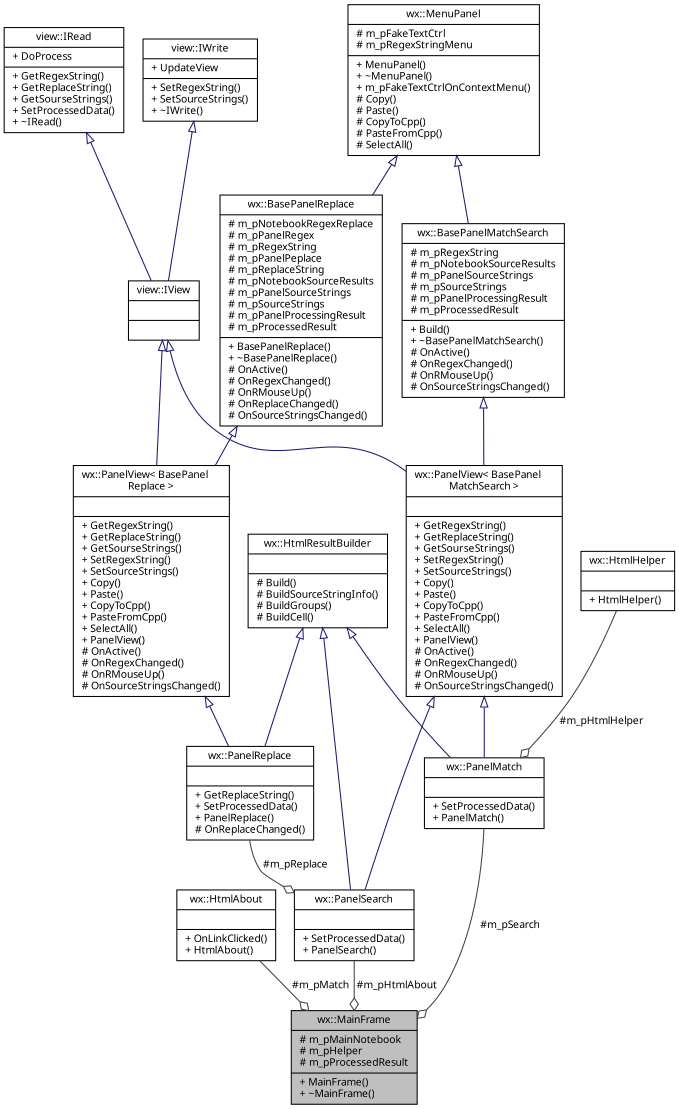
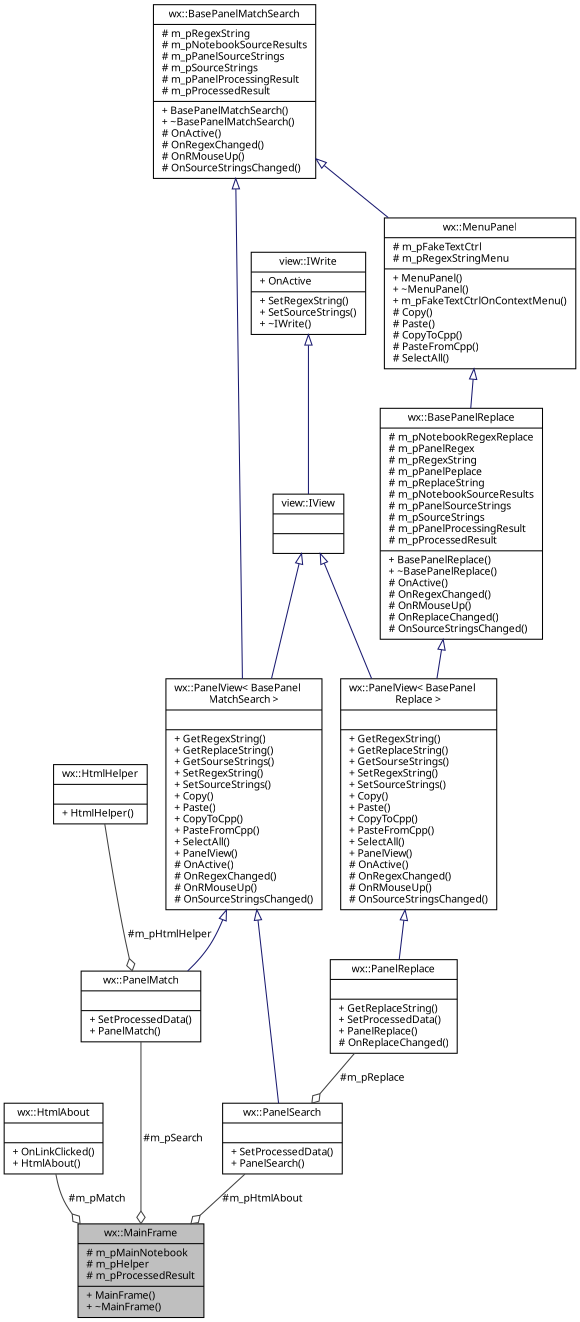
(185, 68) -> (286, 281)
(64, 80) -> none
(463, 195) -> (356, 192)
(430, 330) -> (225, 111)
(318, 581) -> none
